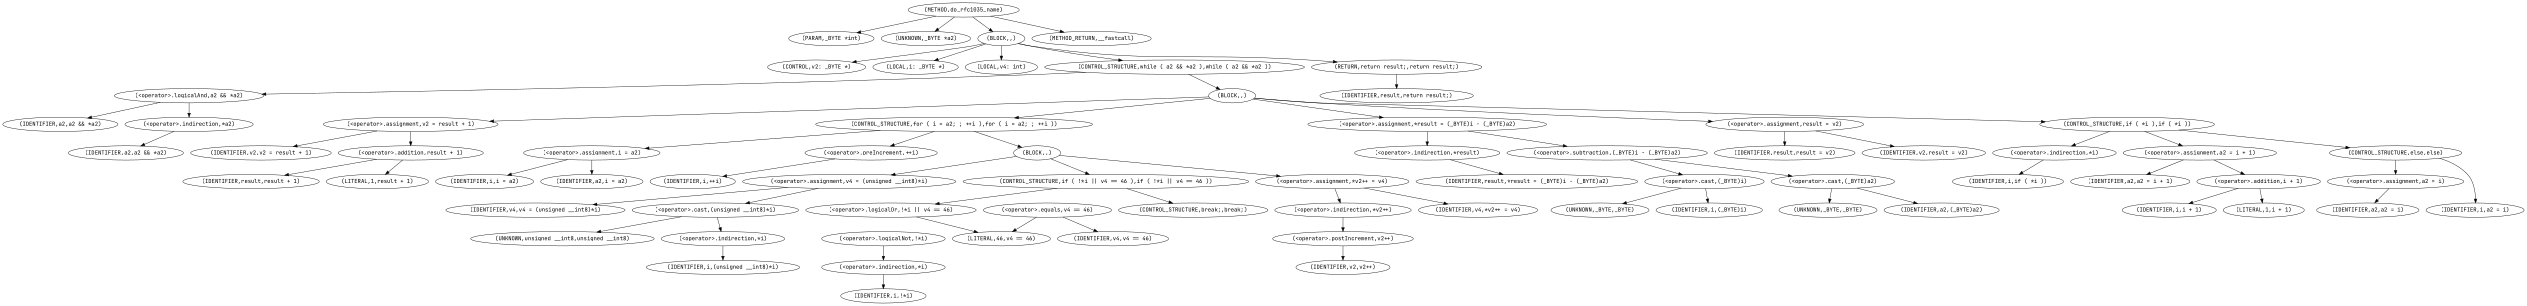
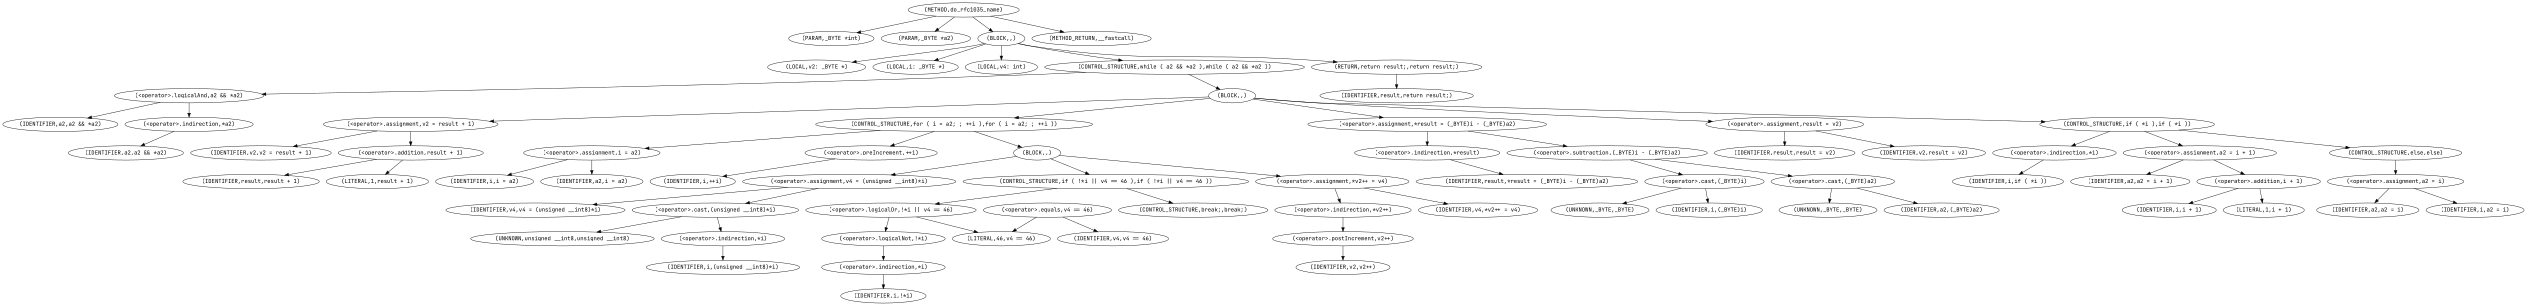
(926, 39) -> (926, 39)
(817, 67) -> (817, 67)
(2465, 172) -> (2434, 195)
none -> (888, 223)
